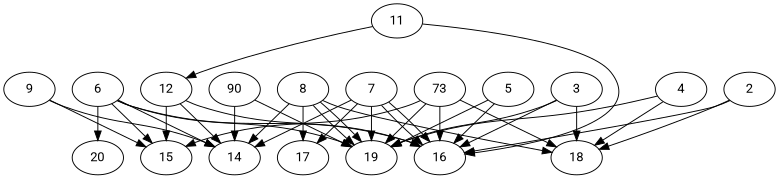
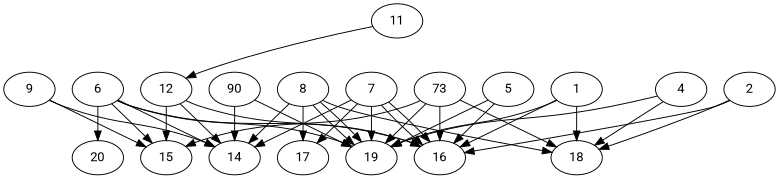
(606, 69) -> none
(577, 89) -> (577, 89)
